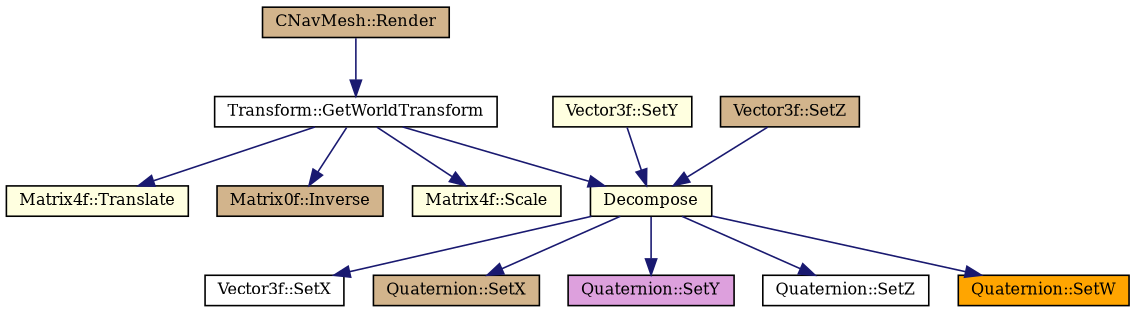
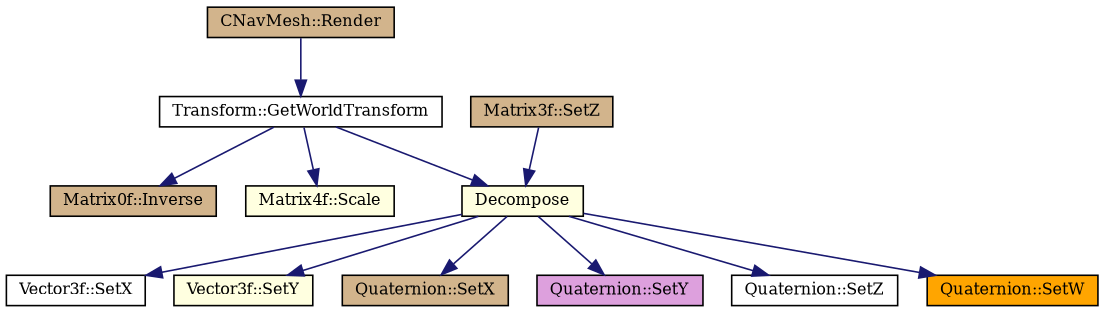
(790, 112) -> (542, 112)
(634, 149) -> (391, 243)
(97, 201) -> none
